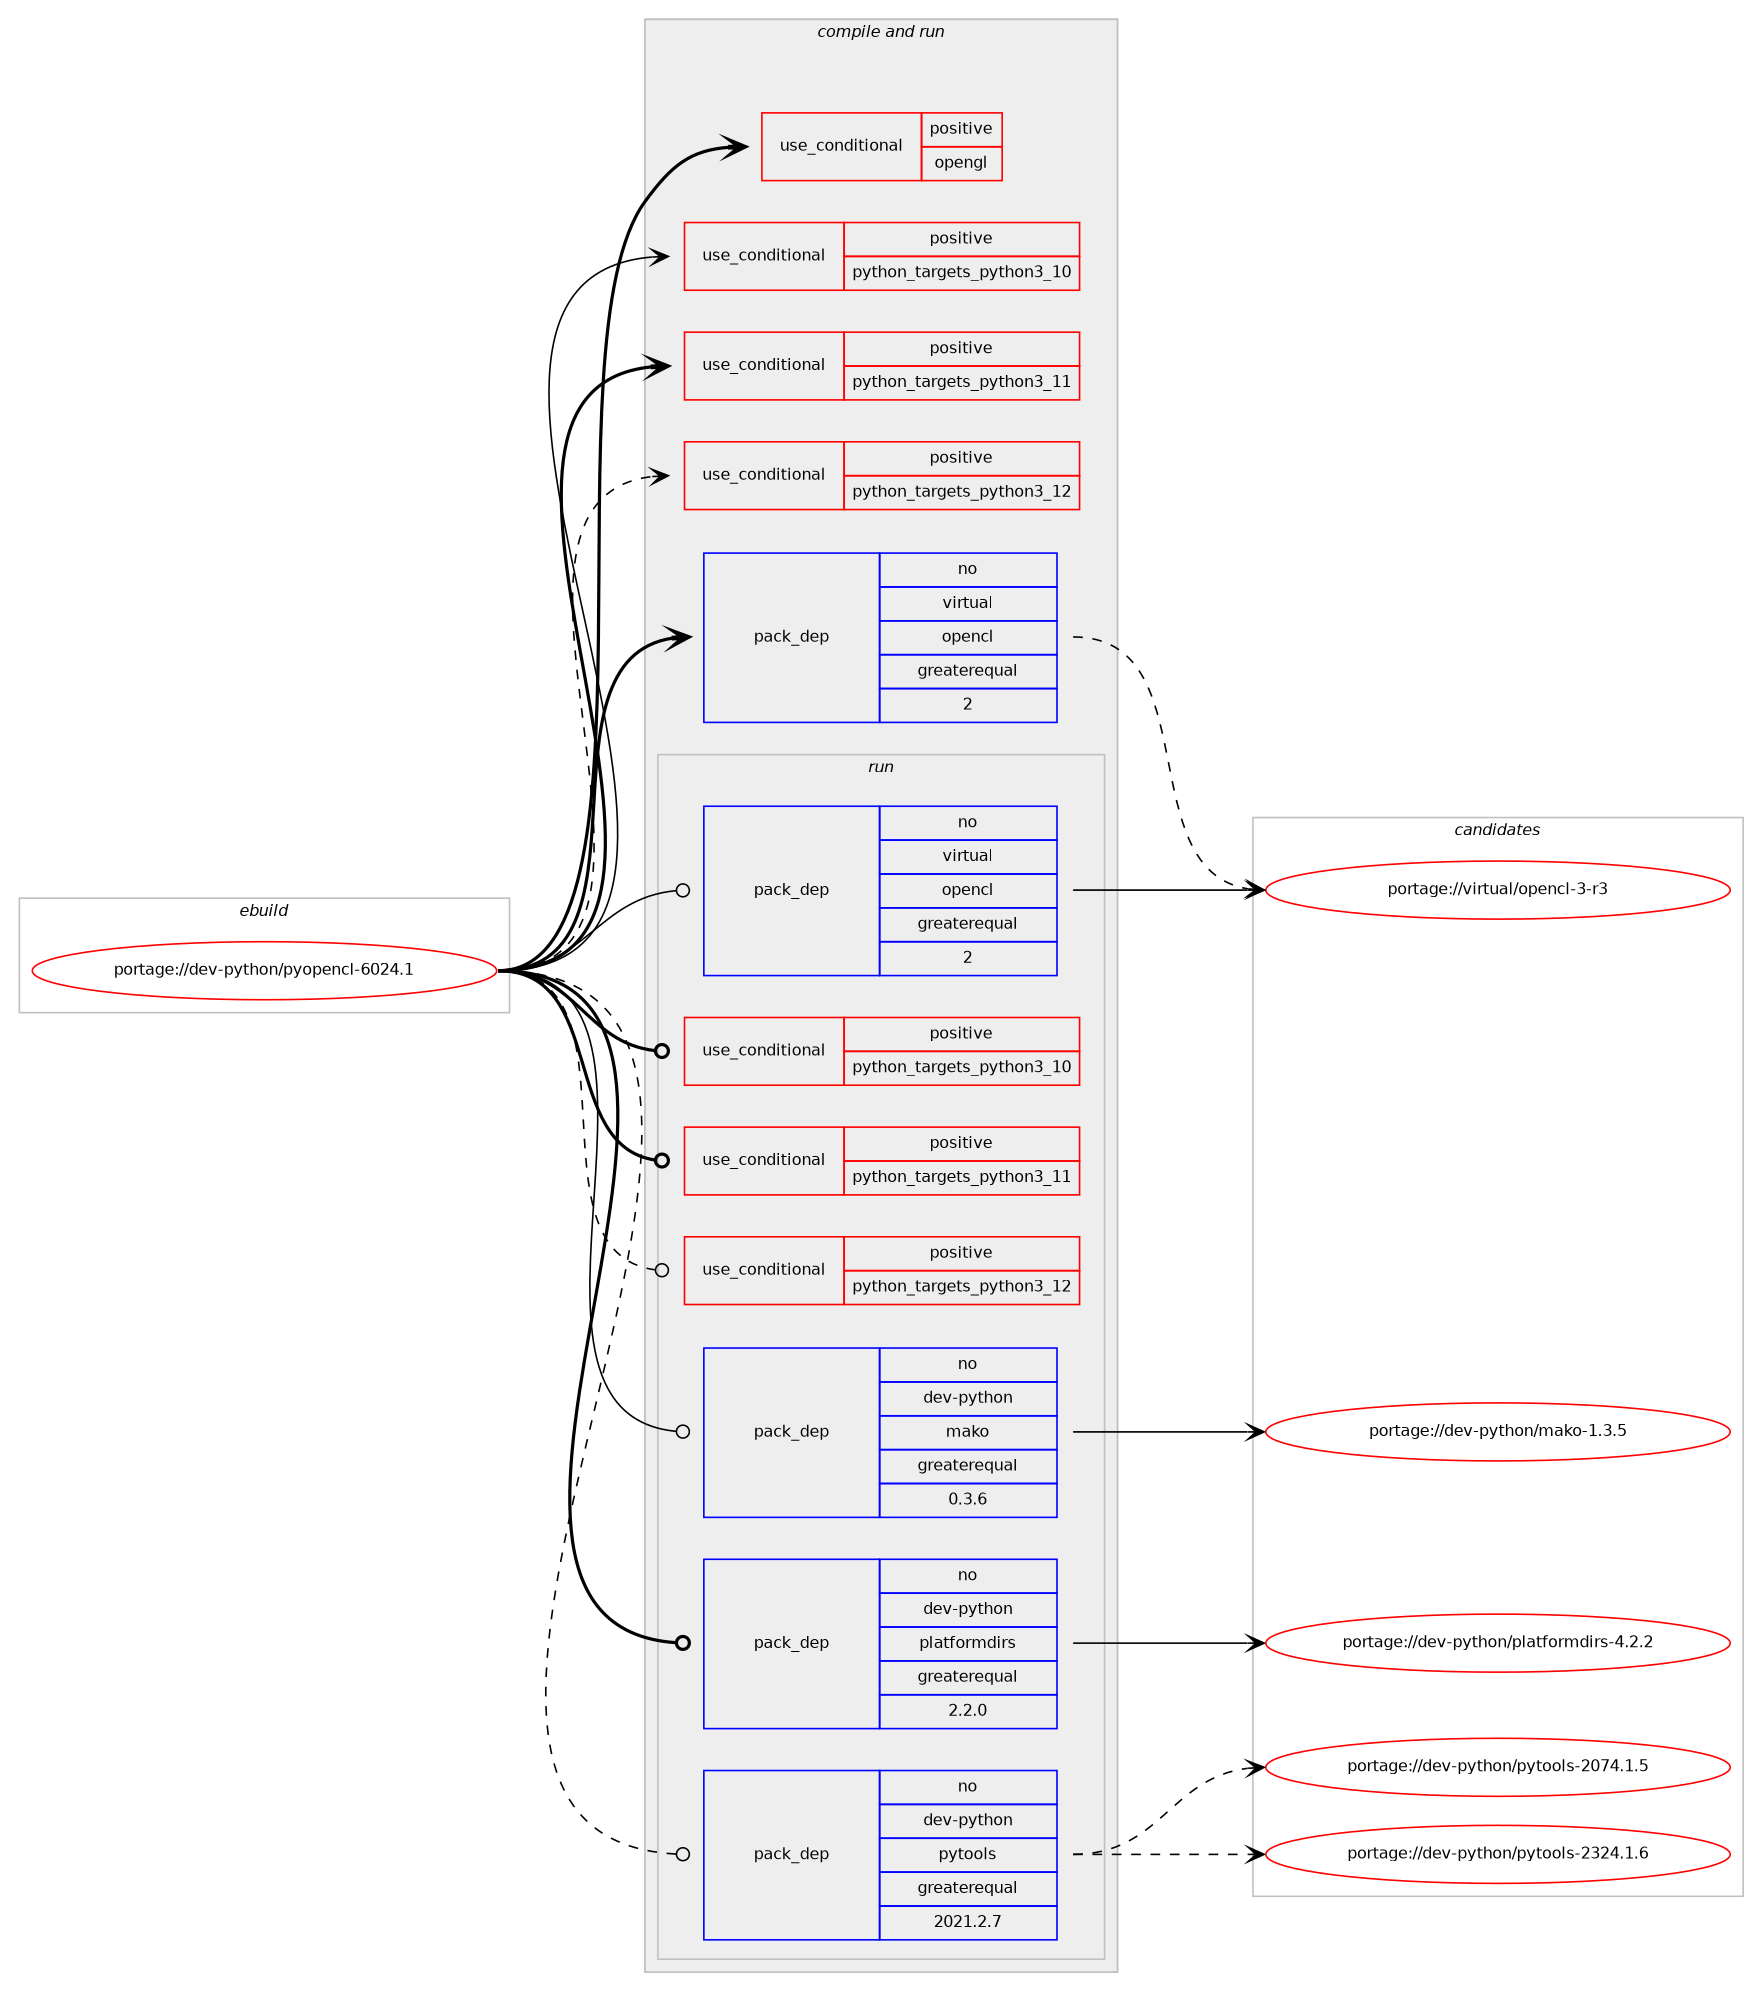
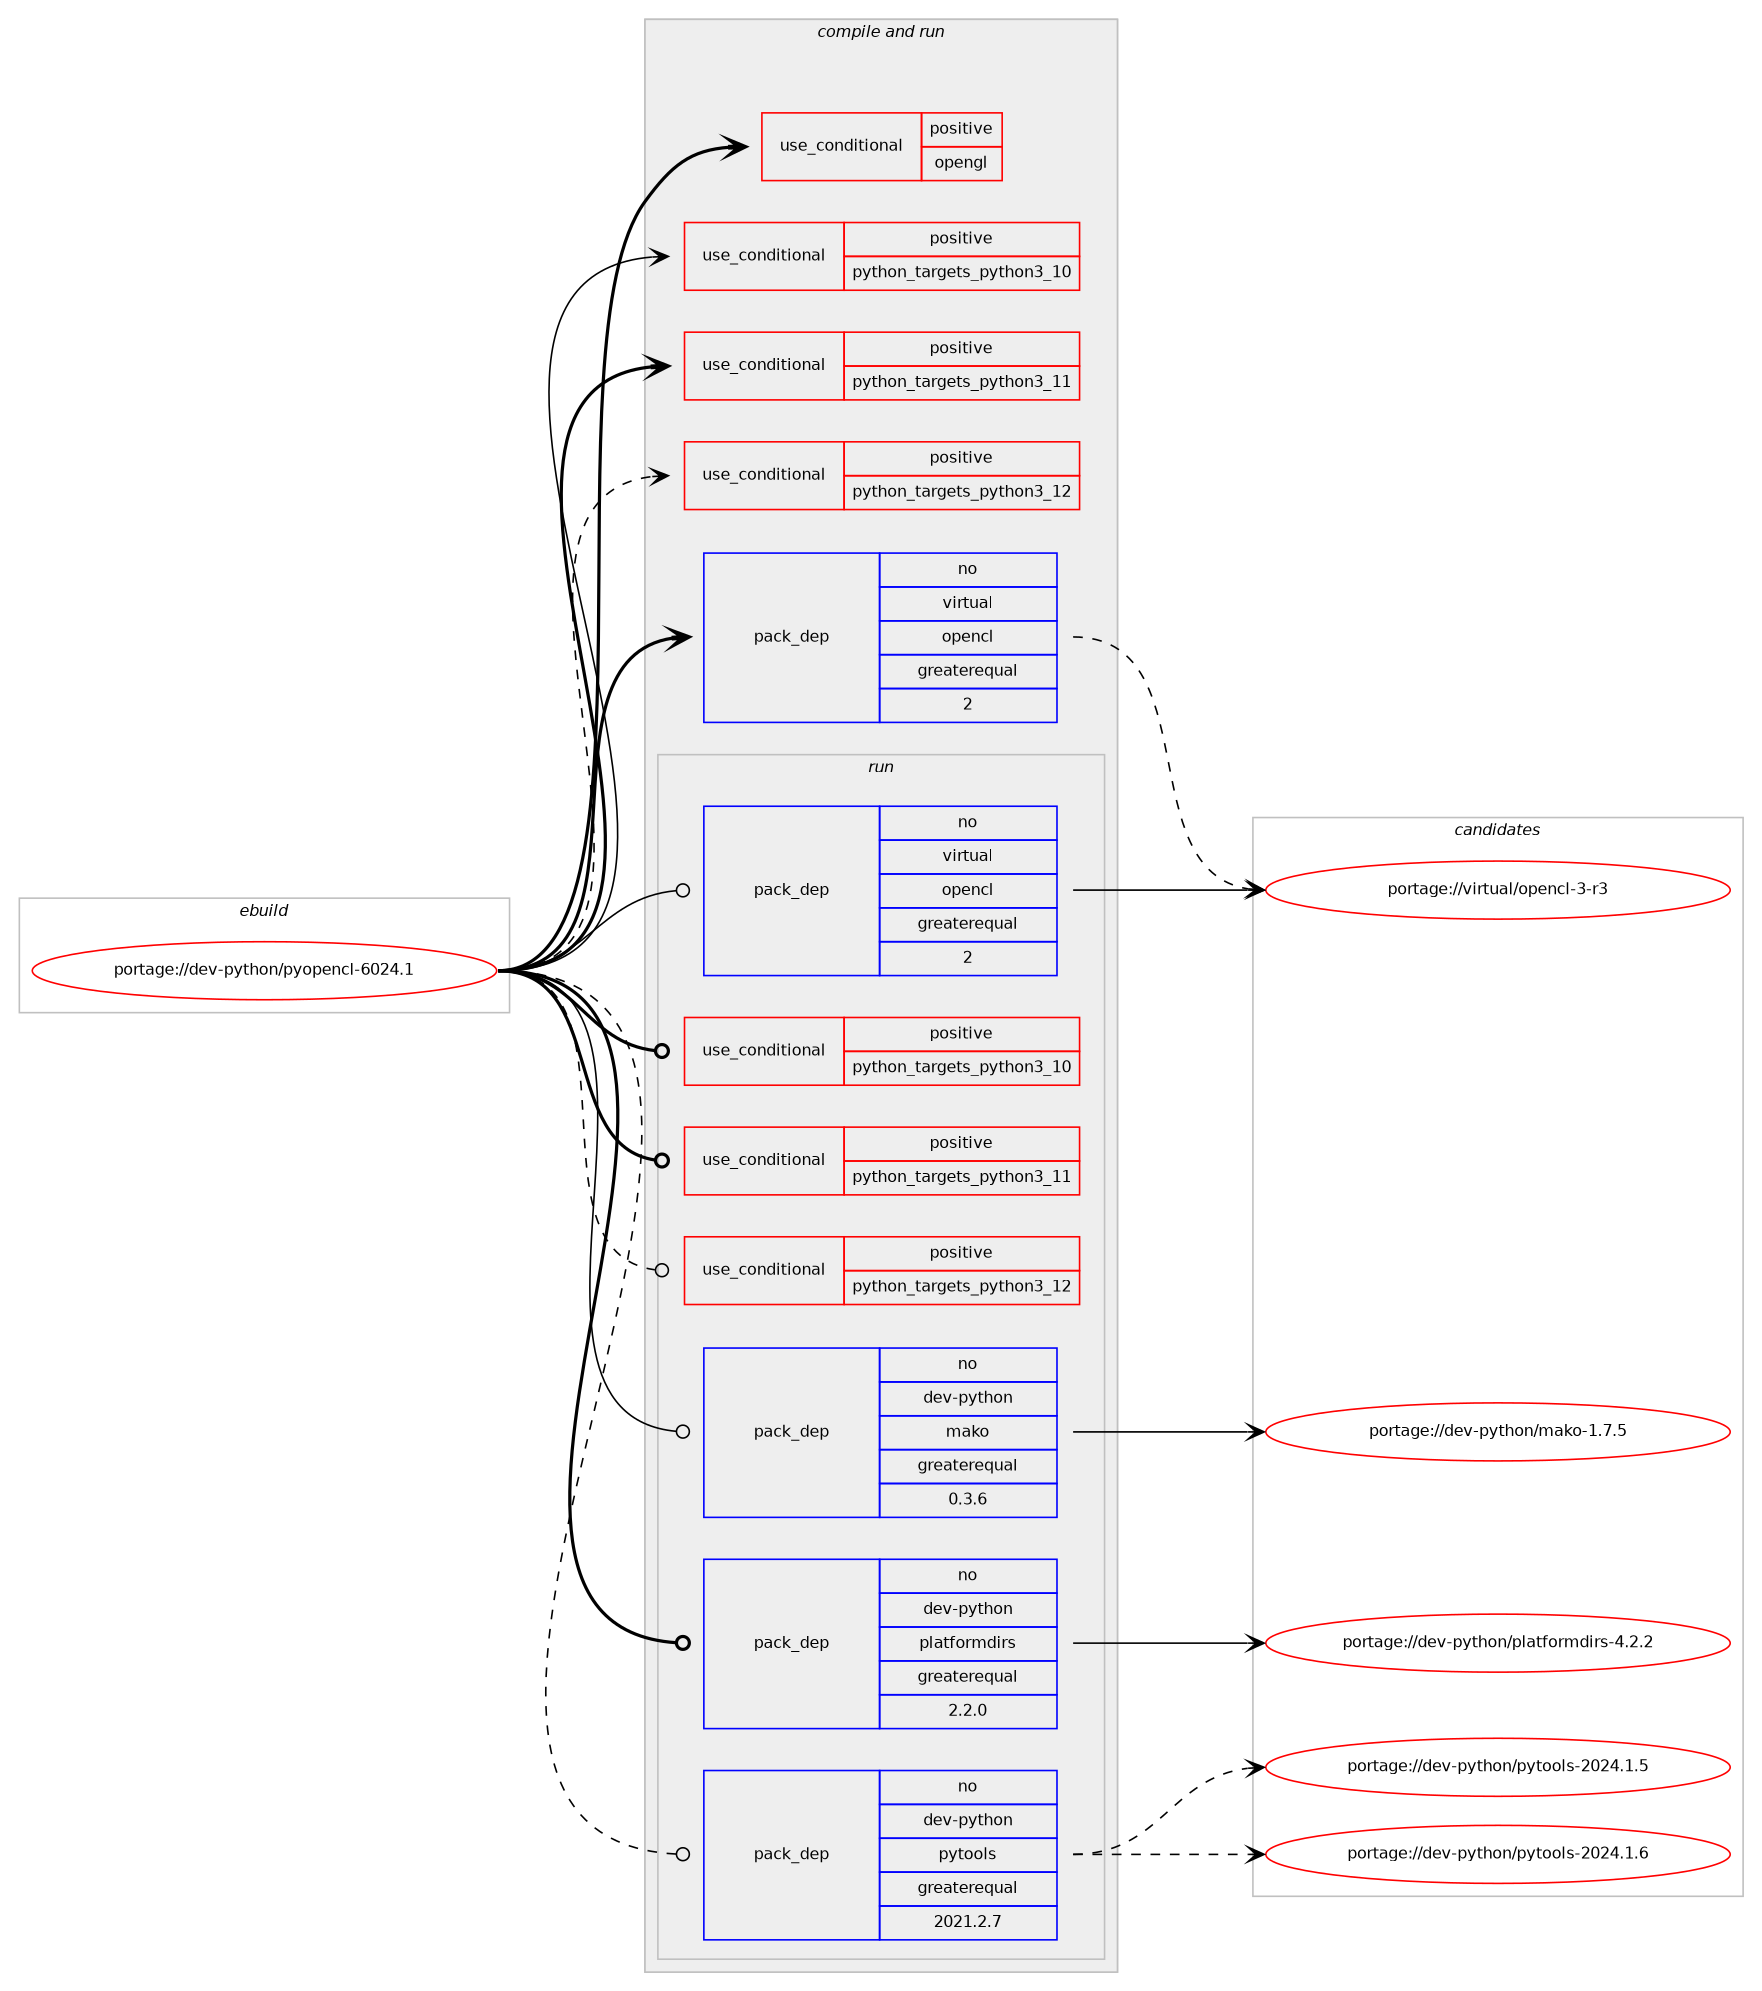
(1498, 1432) -> (1498, 1432)
(1498, 1767) -> (1498, 1767)
(1498, 1854) -> (1498, 1854)
